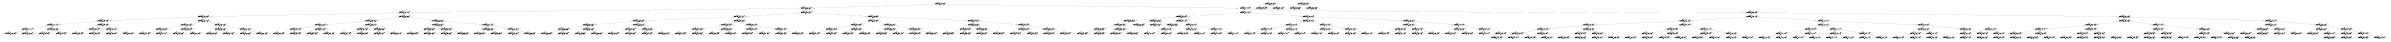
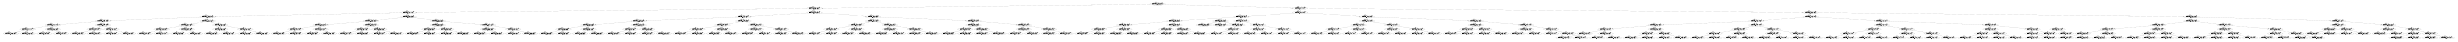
none -> (1124, 25)
